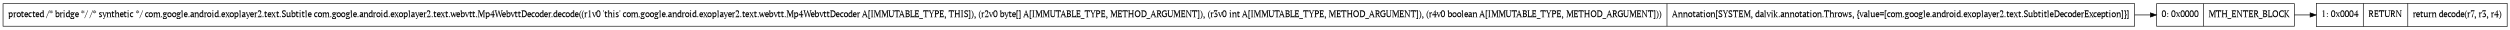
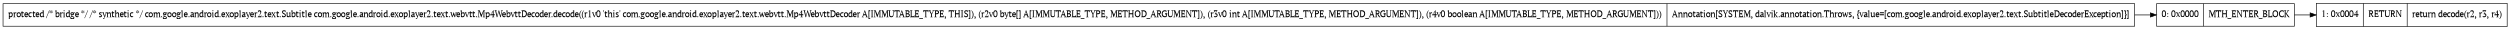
(2457, 15) -> (2457, 15)
